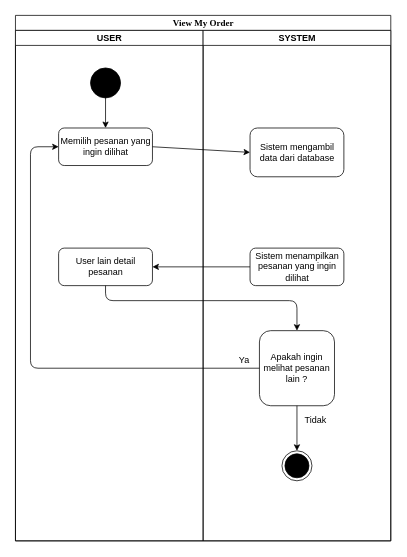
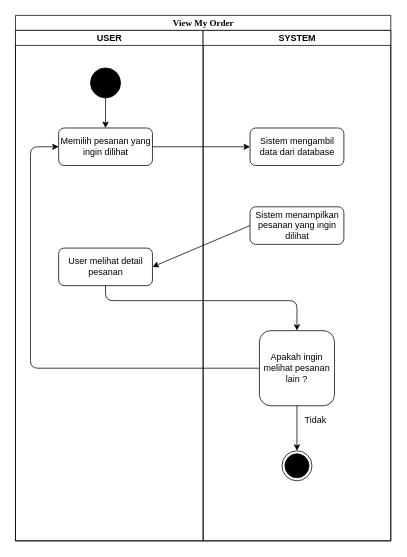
(297, 152) -> (297, 147)
(106, 267) -> (106, 267)
(297, 267) -> (297, 225)
(244, 360) -> none
